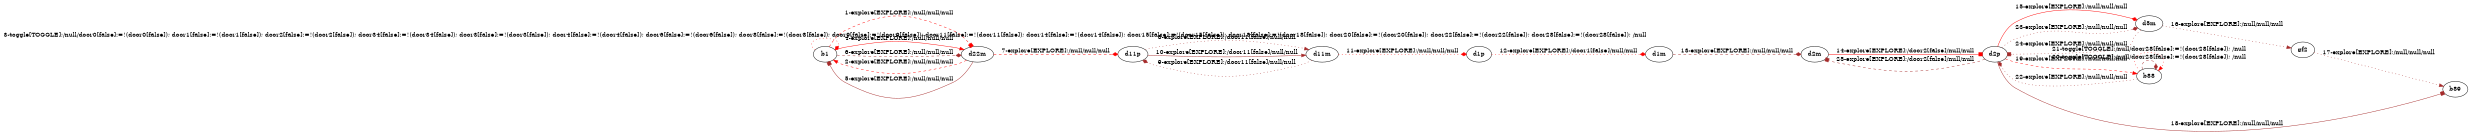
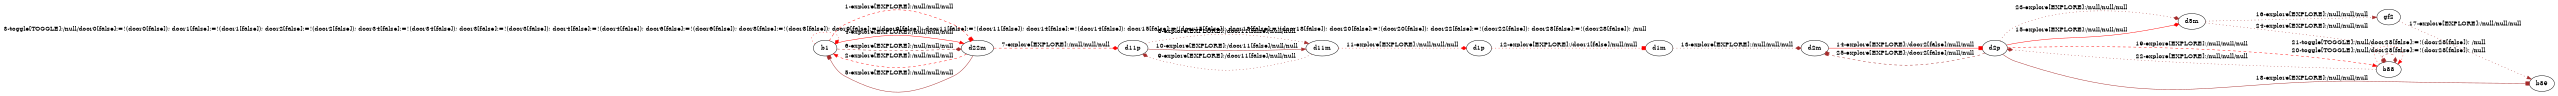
(2081, 53) -> (2297, 34)
(1566, 54) -> (1566, 48)
(1734, 54) -> (1734, 48)
